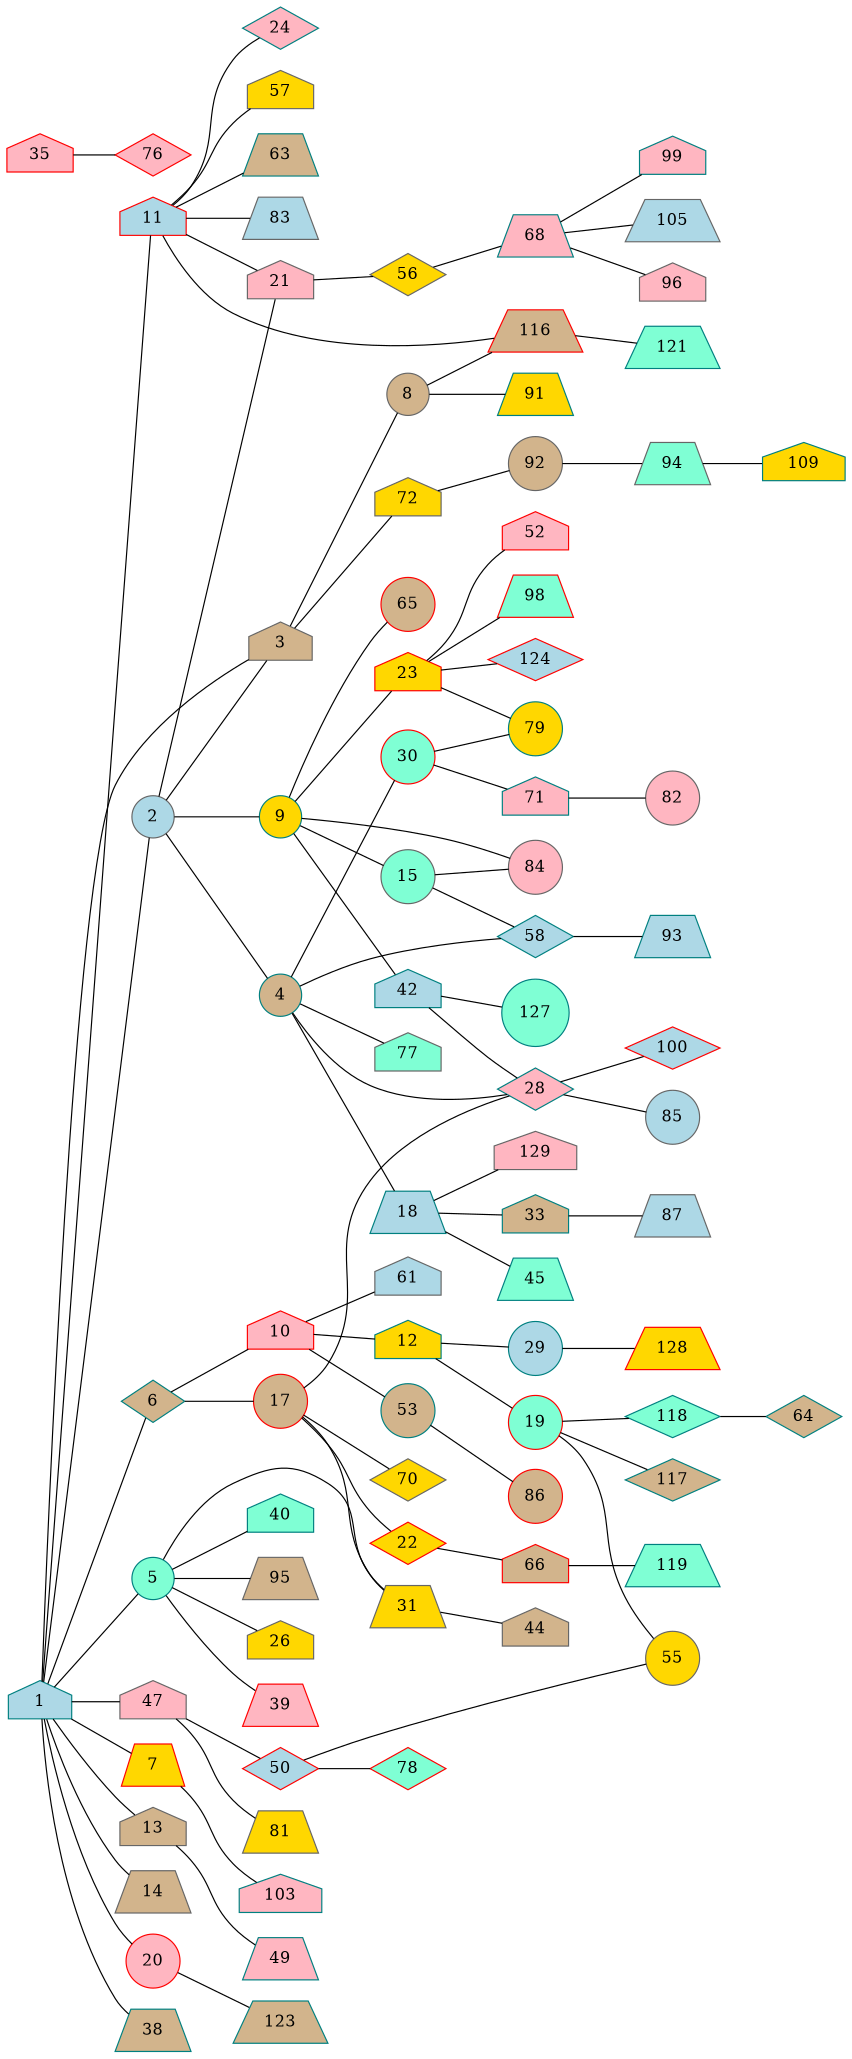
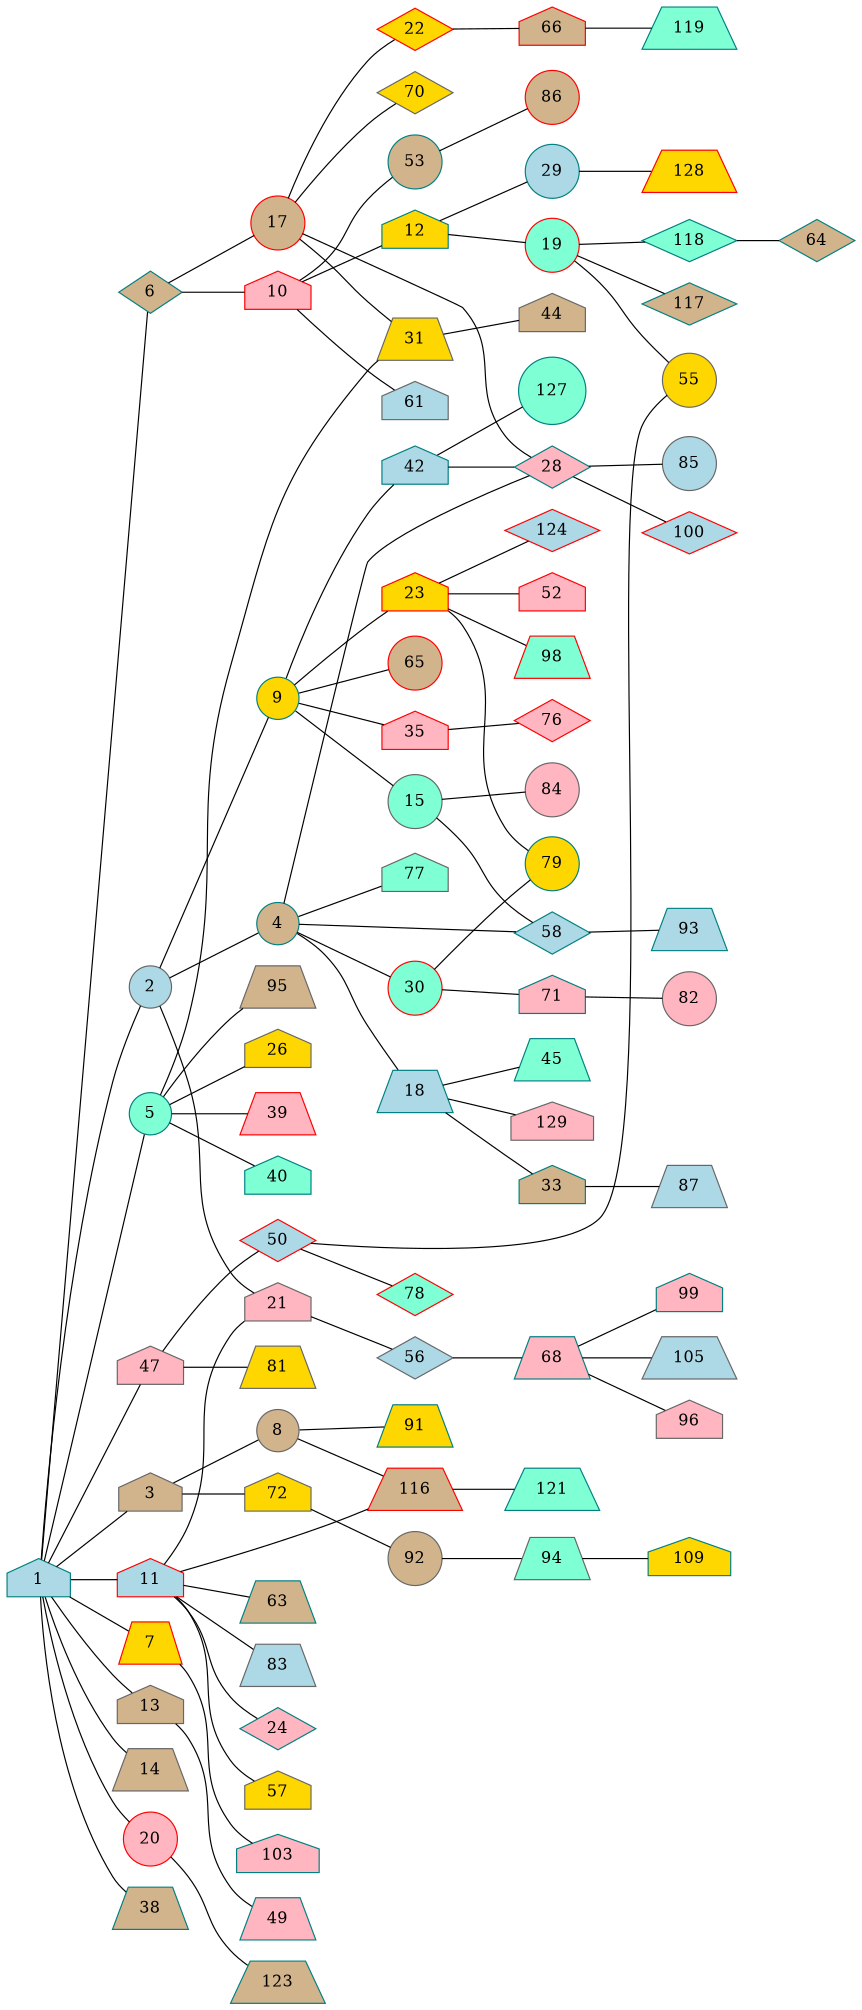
(408, 275) -> (415, 1358)
(217, 730) -> none
(407, 832) -> (341, 714)
